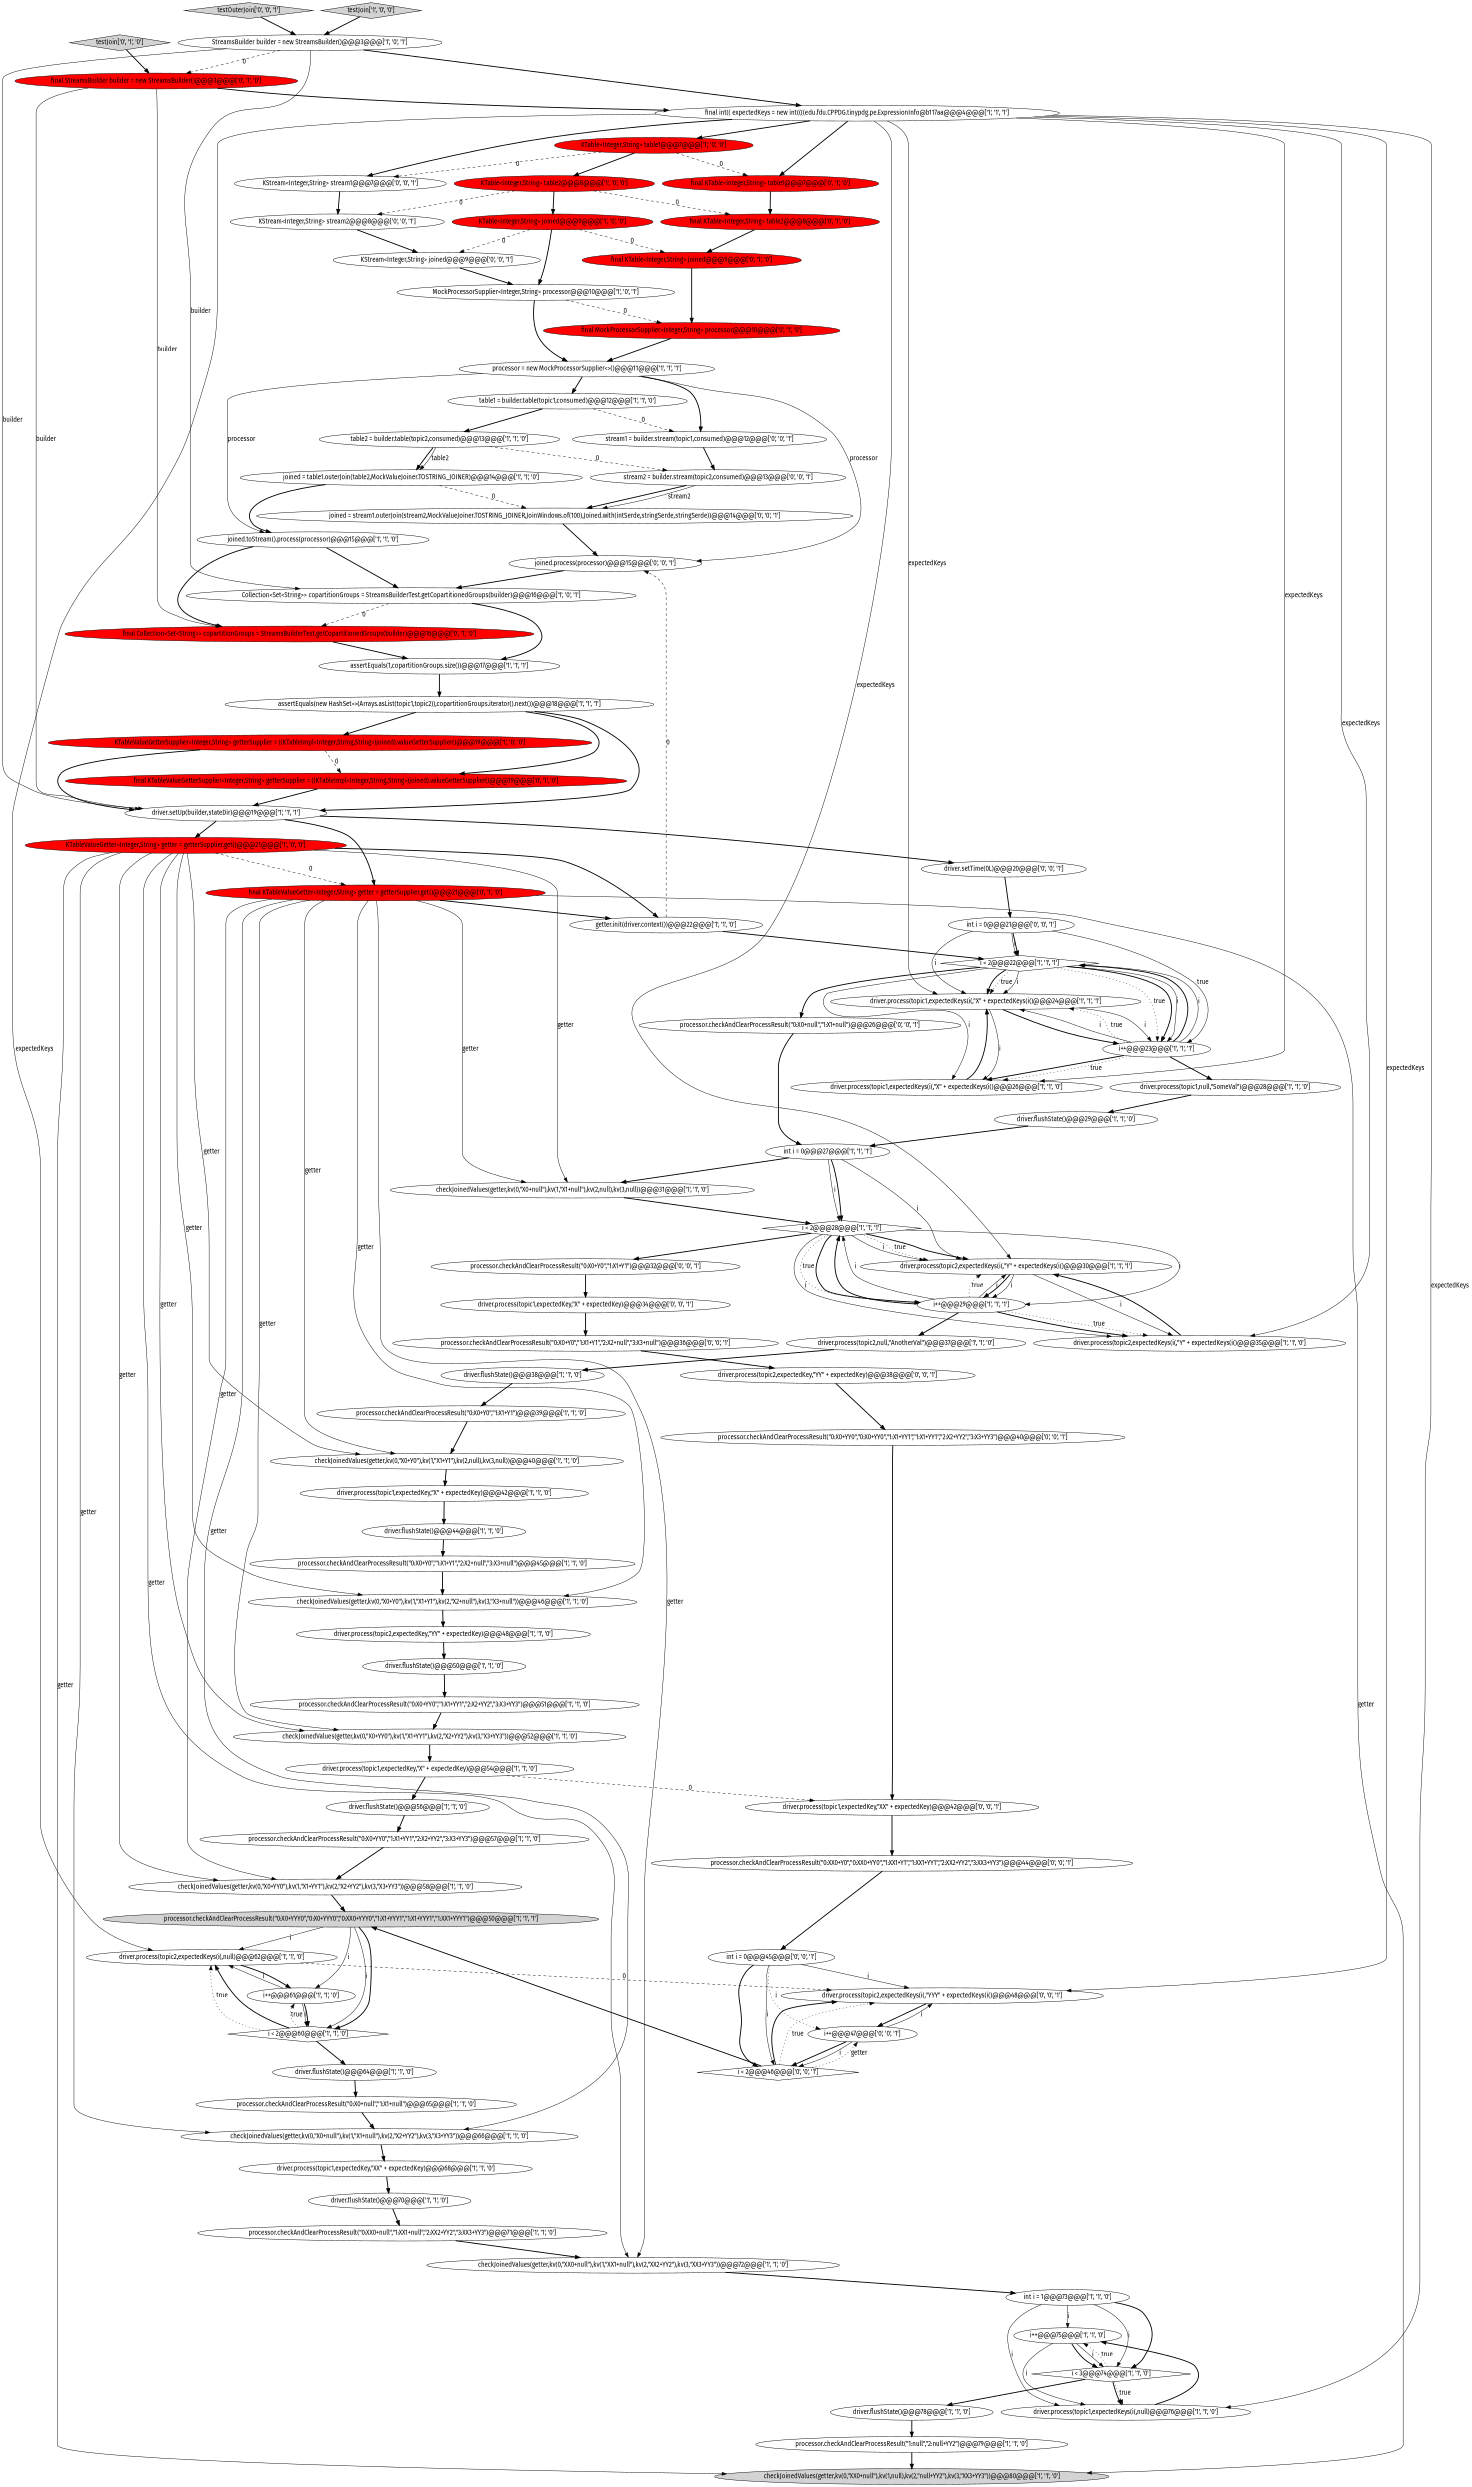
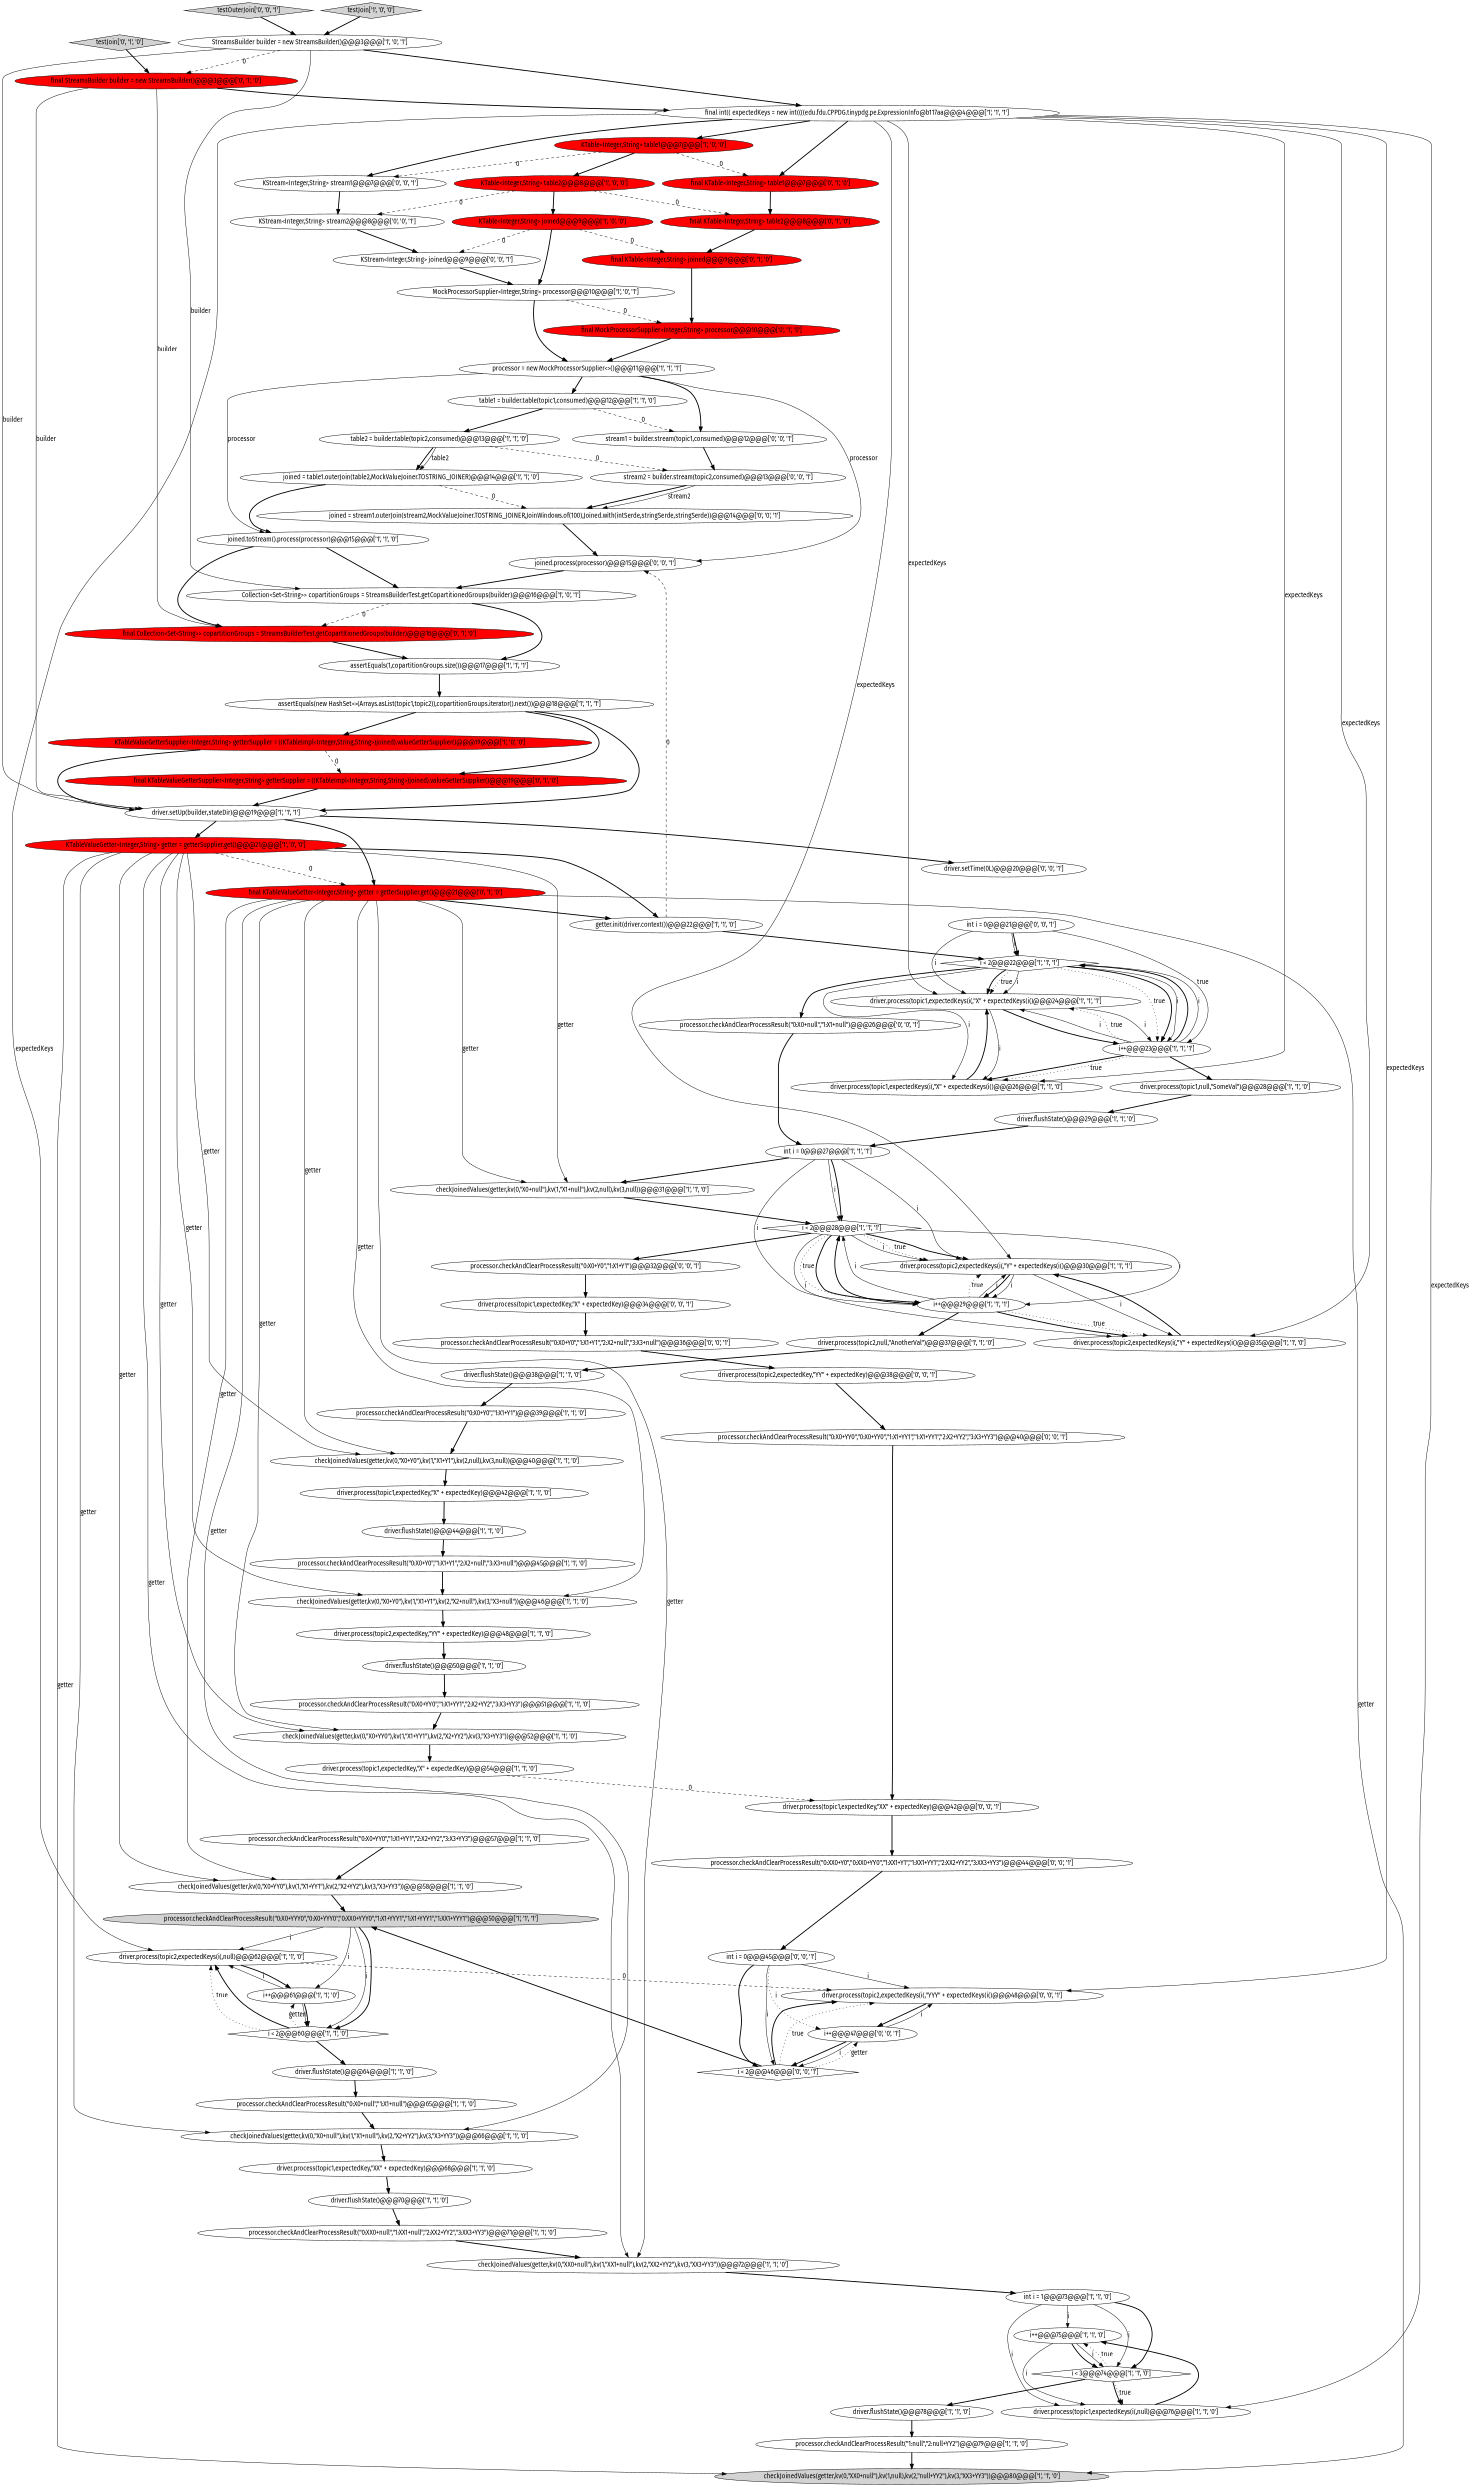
(1007, 895) -> none
none -> (776, 1272)
(408, 1807) -> none
(297, 2015) -> (297, 2015)
